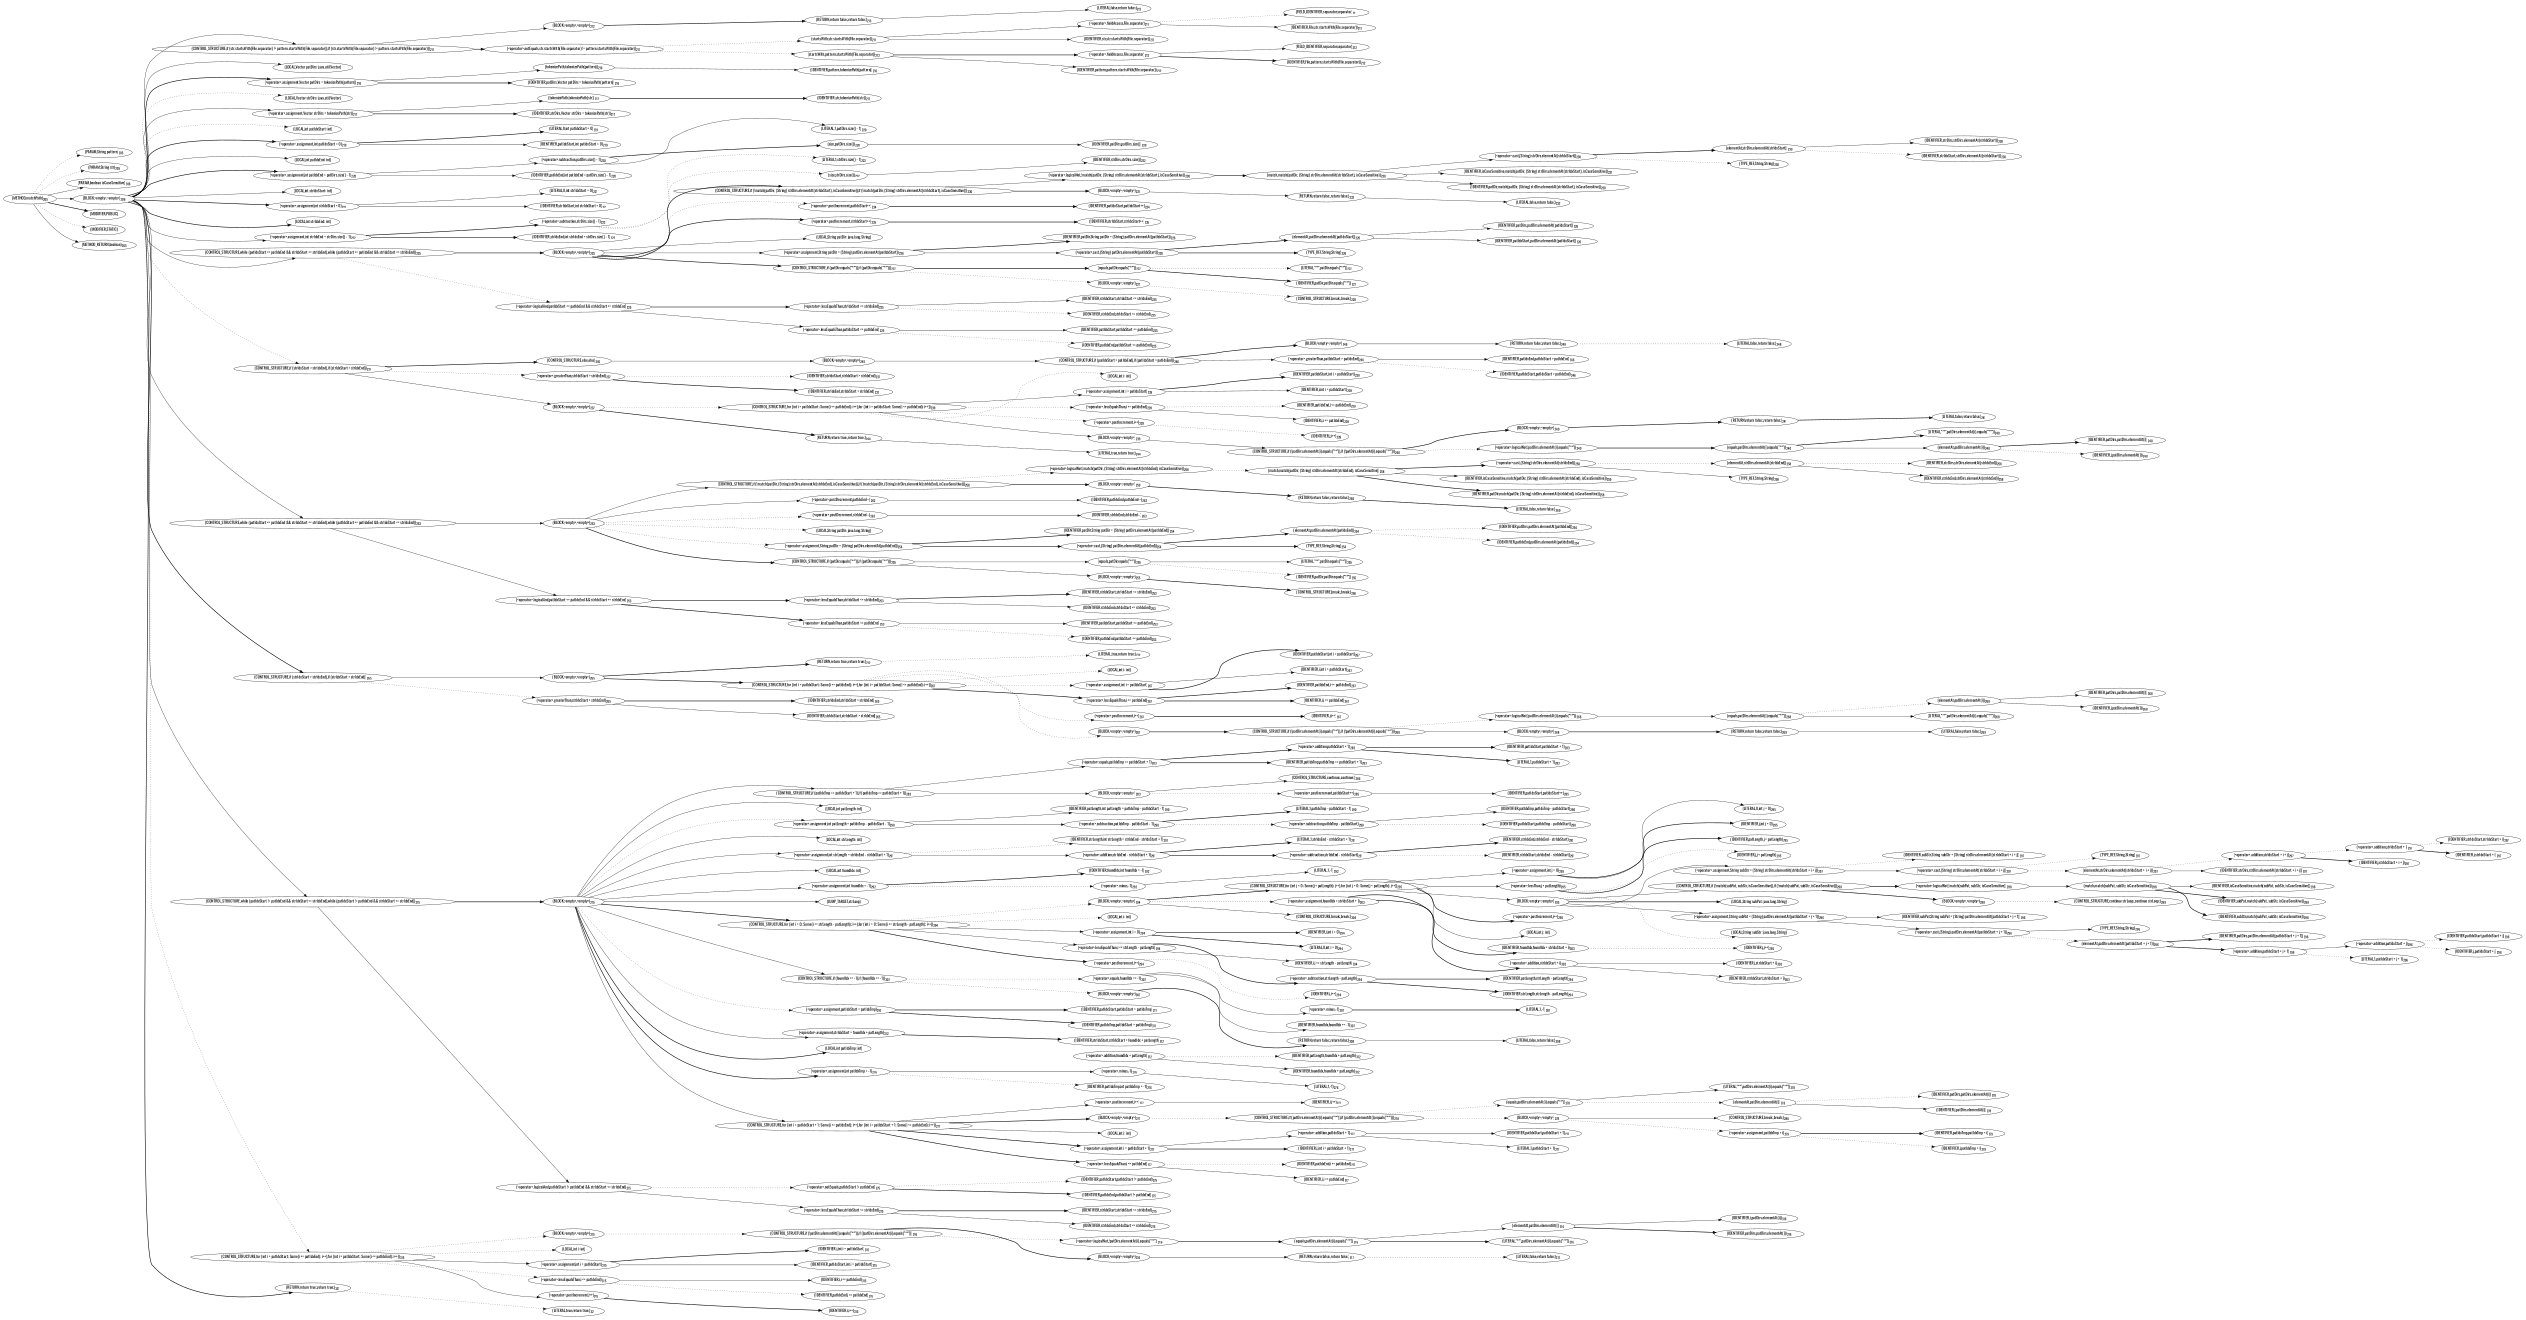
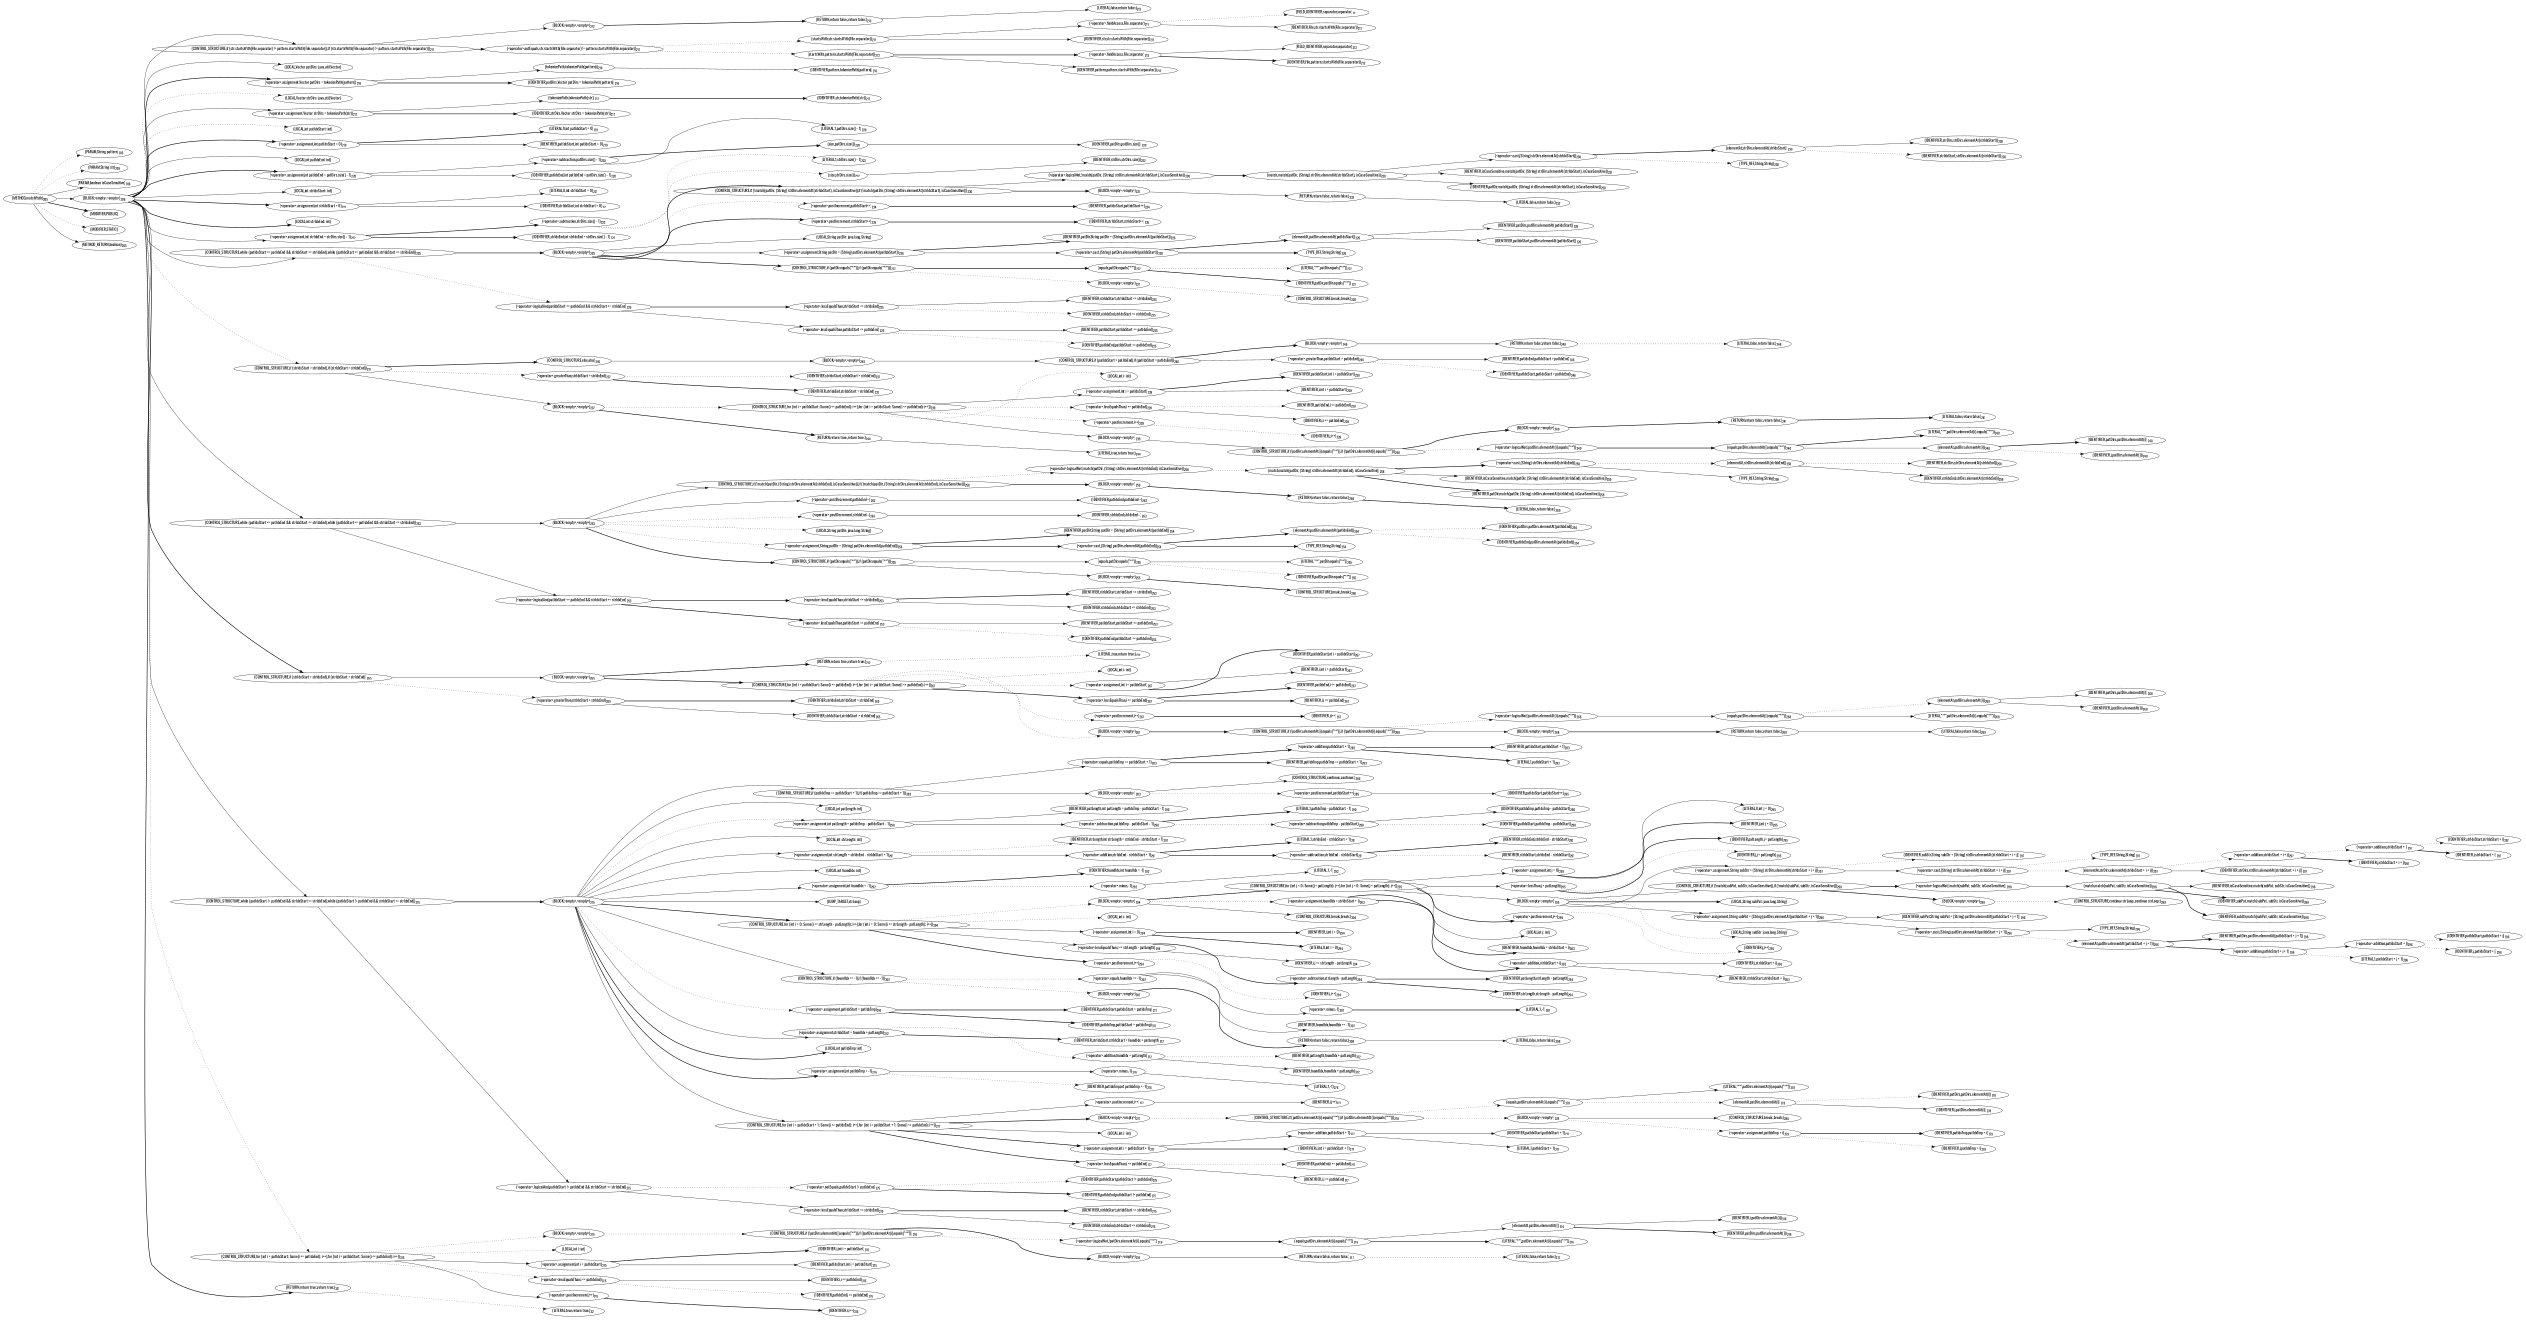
(1661, 948) -> (1647, 939)
none -> (978, 1032)
